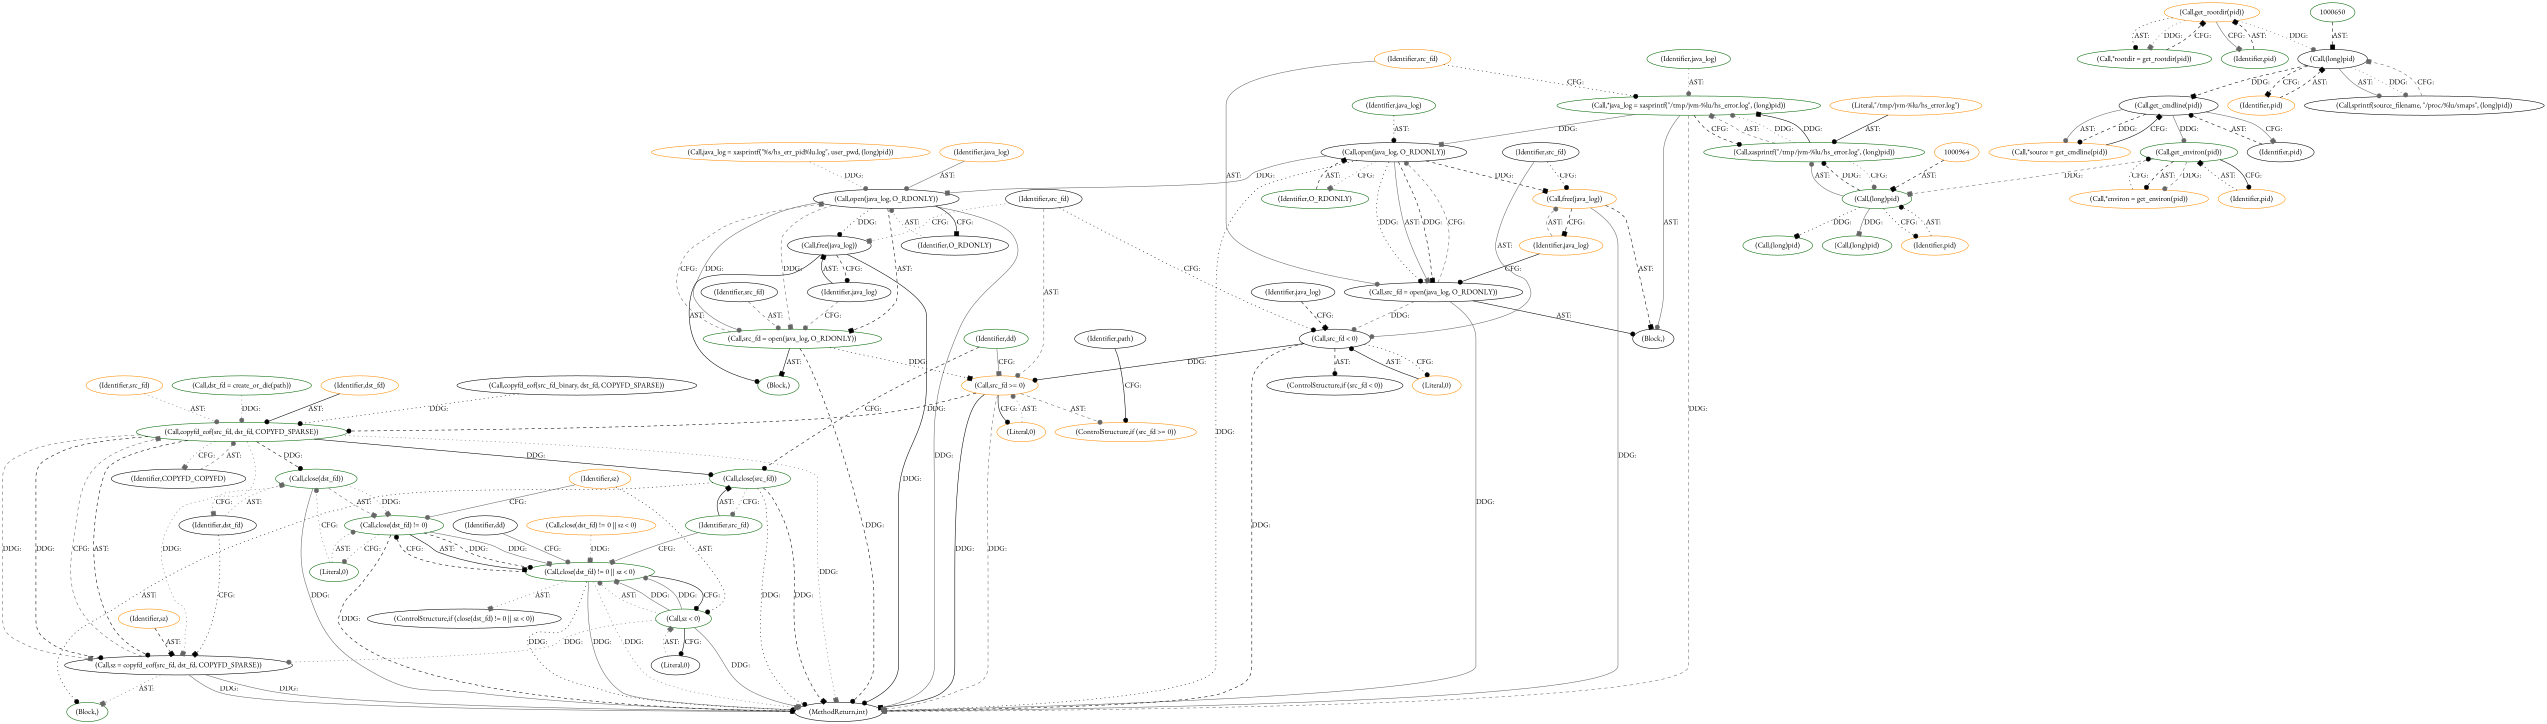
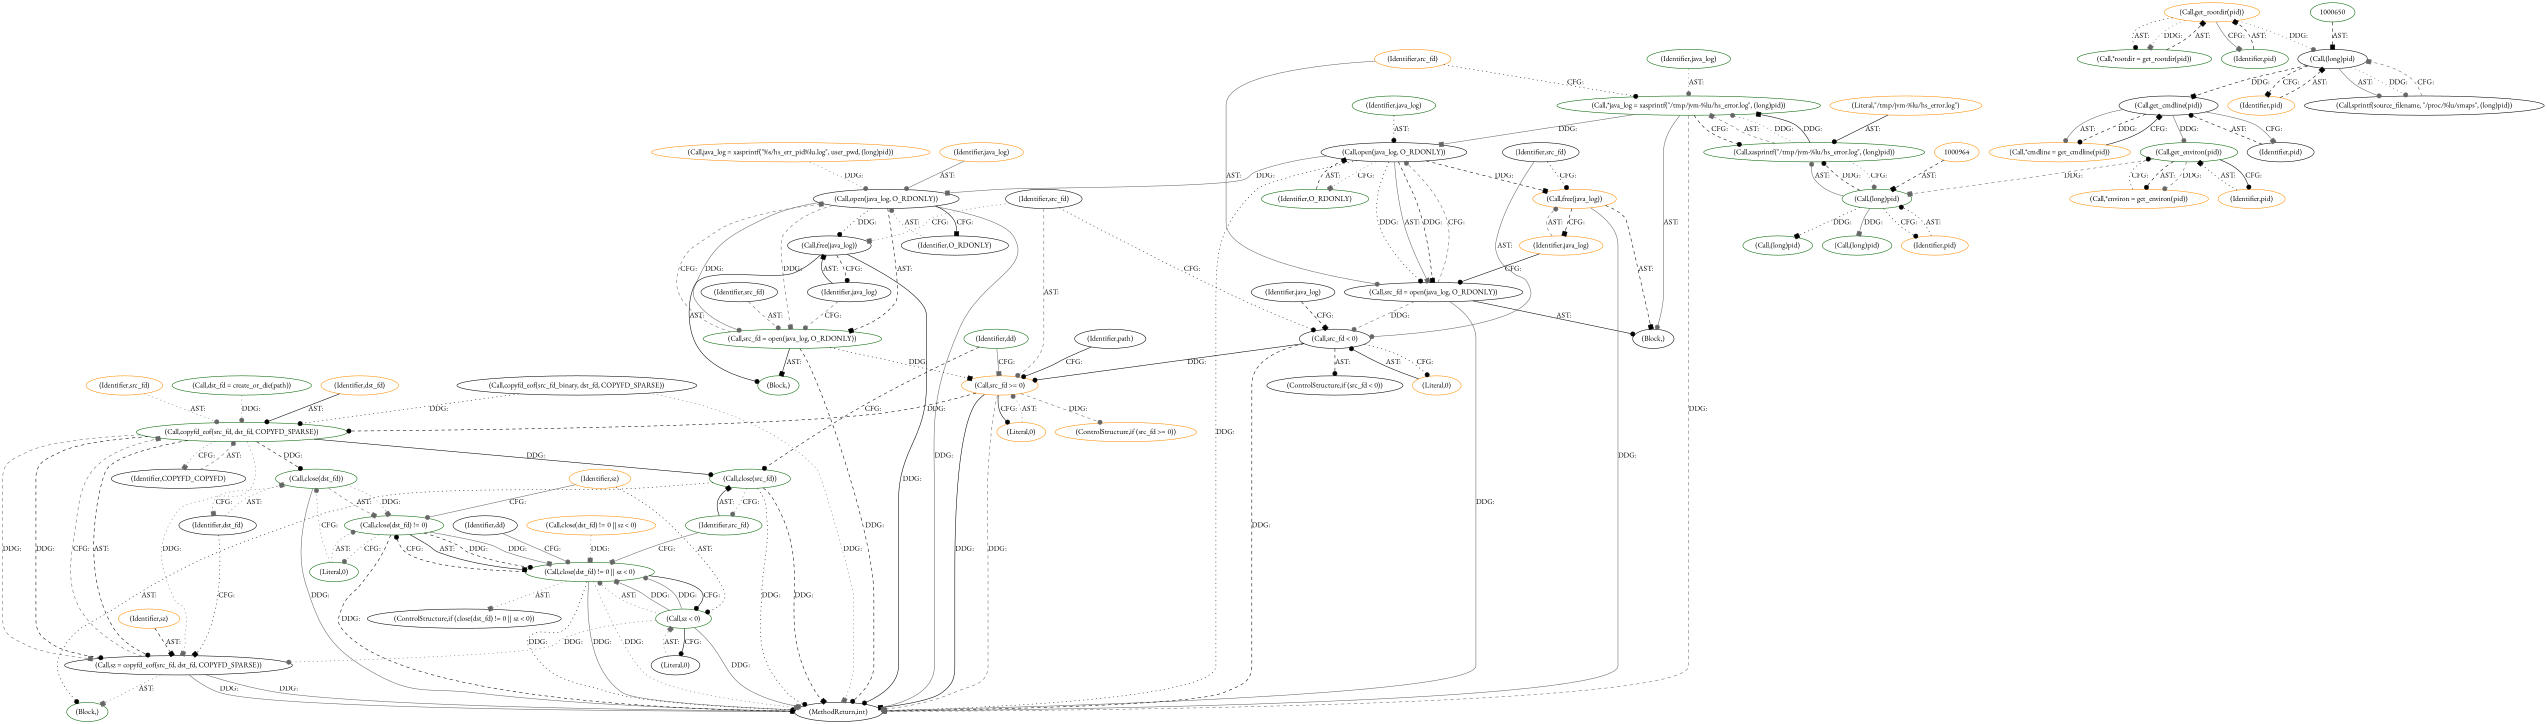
(2204, 36) -> (2204, 36)
(2060, 152) -> (2060, 152)
(1123, 383) -> (1059, 362)
(1079, 409) -> (1079, 409)
(691, 454) -> (825, 491)
